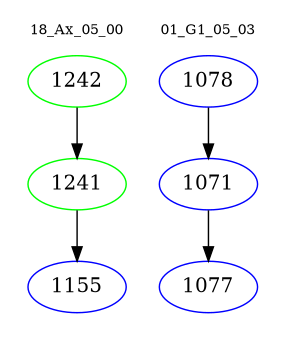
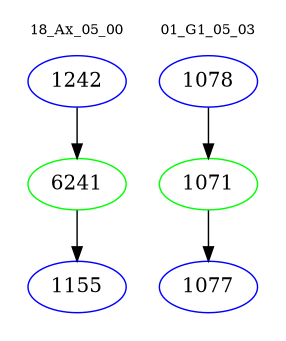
(77, 81) -> (77, 81)
(77, 184) -> (77, 184)
(208, 184) -> (208, 184)
